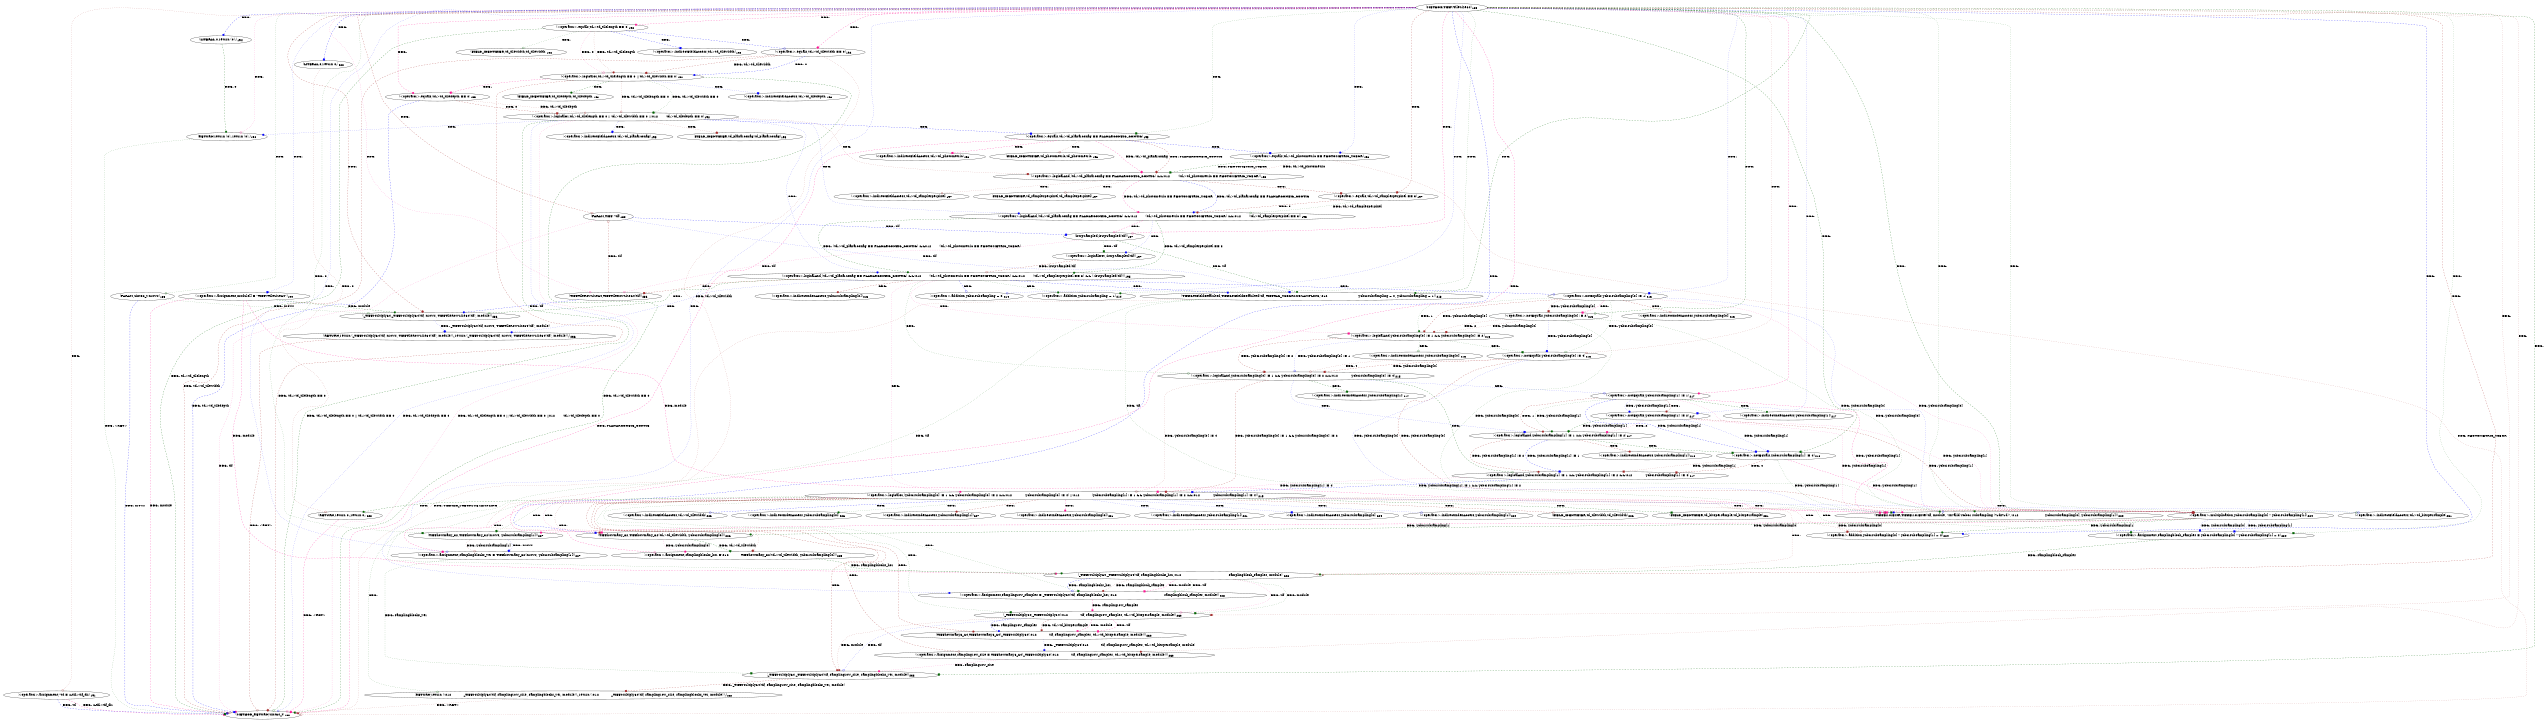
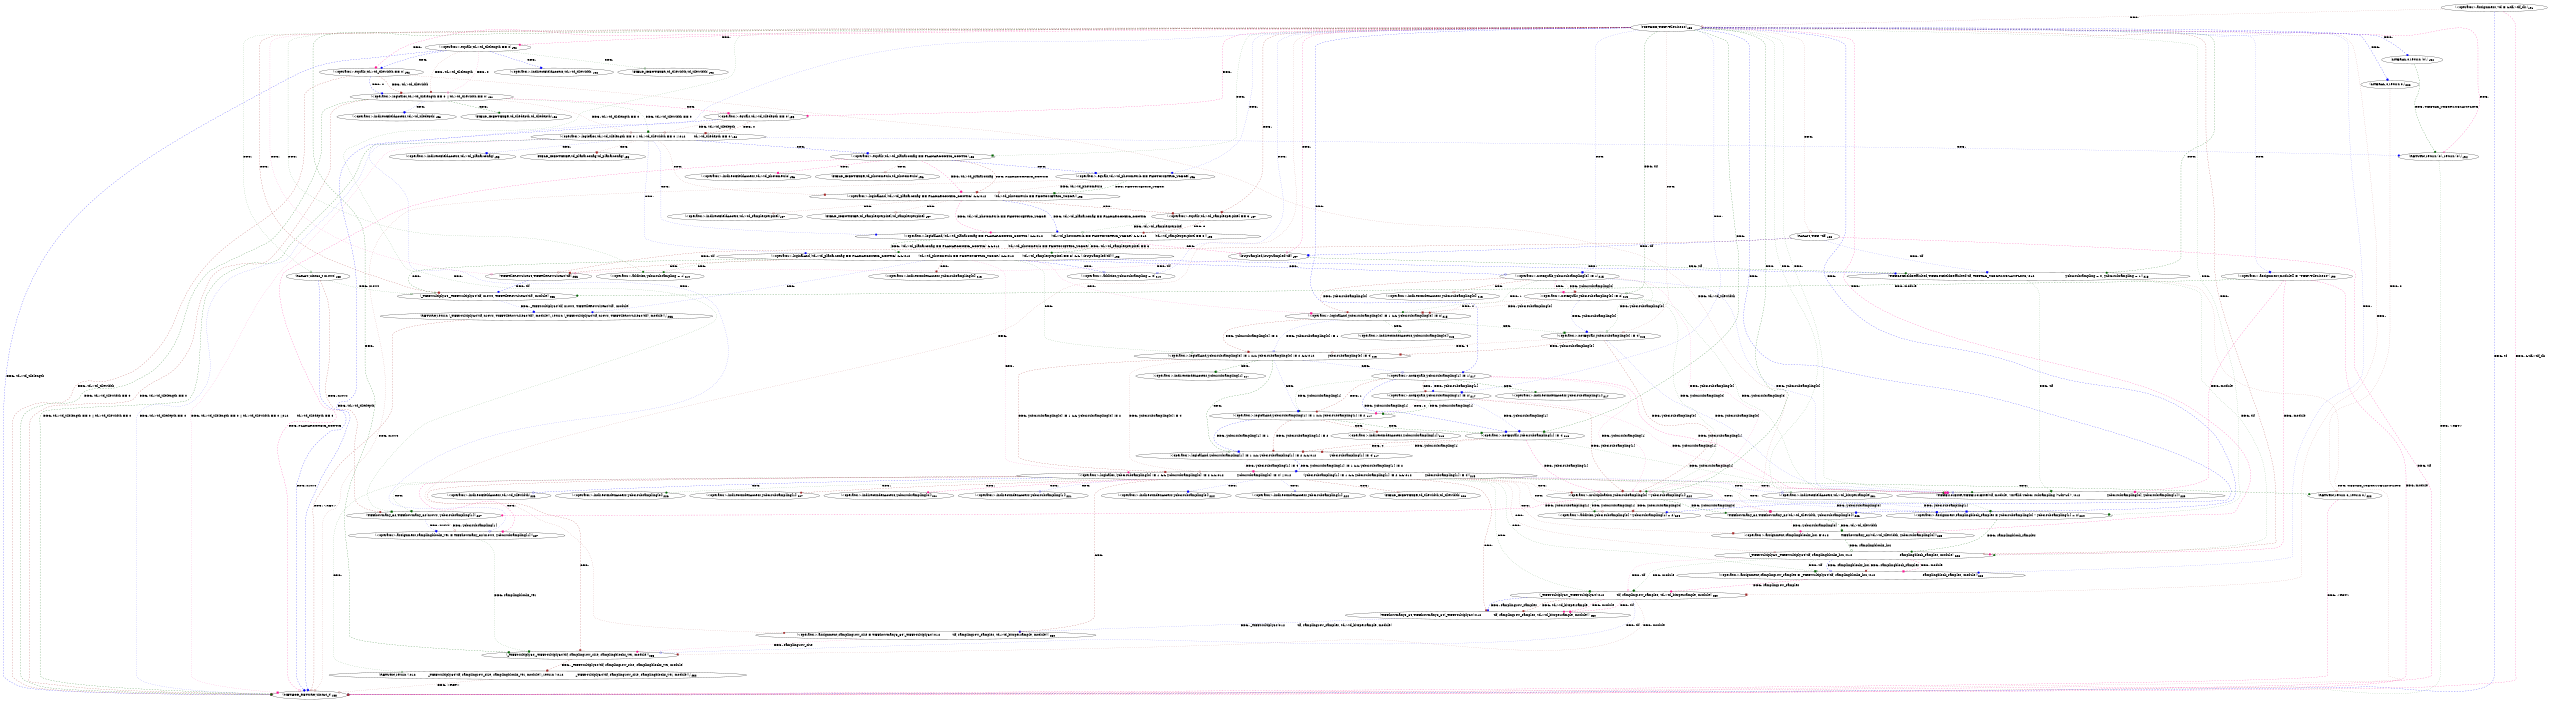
(777, 9) -> (2381, 35)
(722, 11) -> (1804, 86)
(205, 14) -> (2074, 18)
(705, 39) -> (414, 57)
(231, 87) -> (2447, 107)
(1789, 94) -> (1315, 132)
(1750, 167) -> (1651, 167)
(1104, 256) -> none
(608, 257) -> (1206, 248)
(321, 276) -> (459, 276)
(260, 310) -> (8, 367)
(237, 342) -> (2316, 684)
none -> (331, 405)
(2482, 436) -> (389, 436)
(1719, 516) -> none
